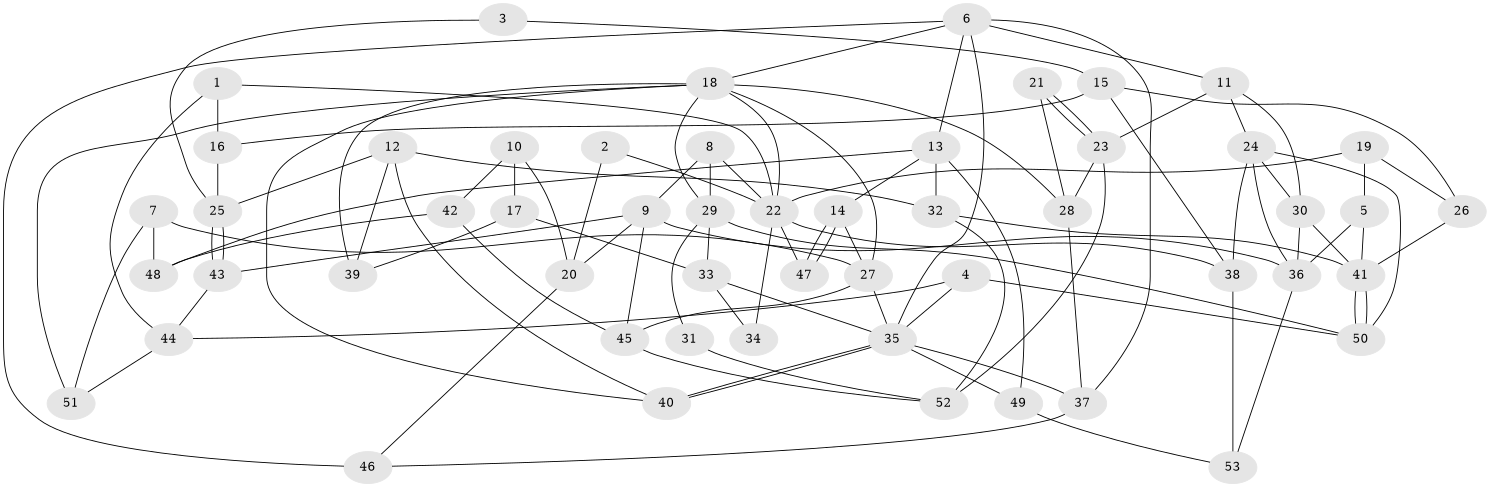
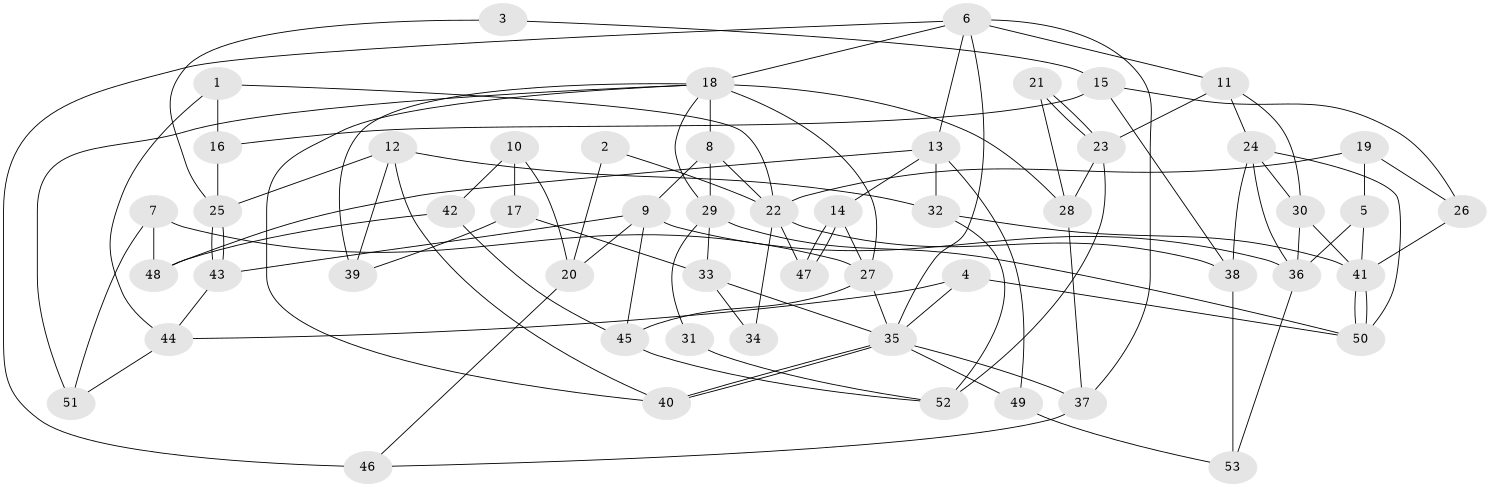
(773, 135) -> (710, 115)
